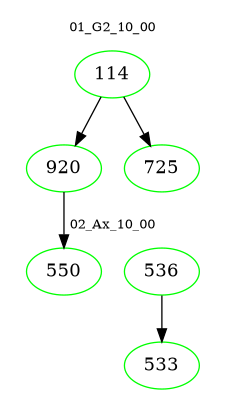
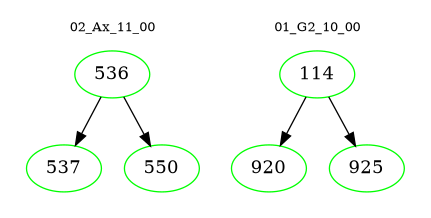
(162, 168) -> (367, 168)
(64, 221) -> (134, 116)
(113, 225) -> (113, 28)
(162, 366) -> (64, 168)
